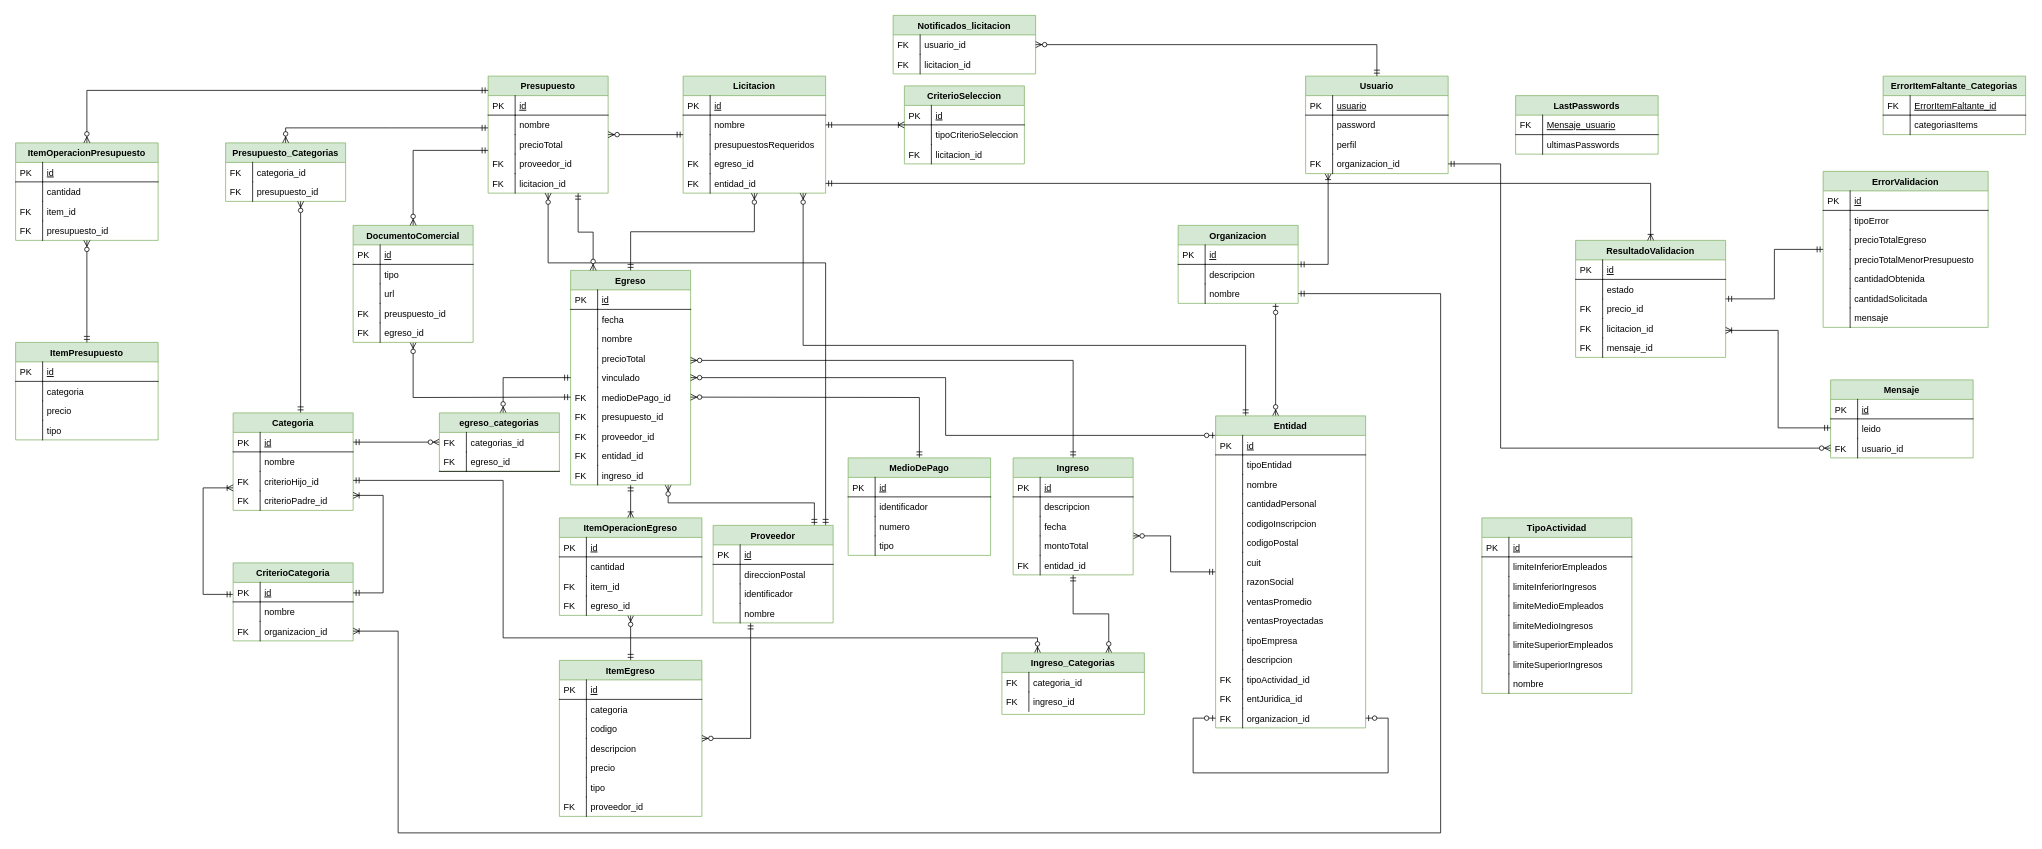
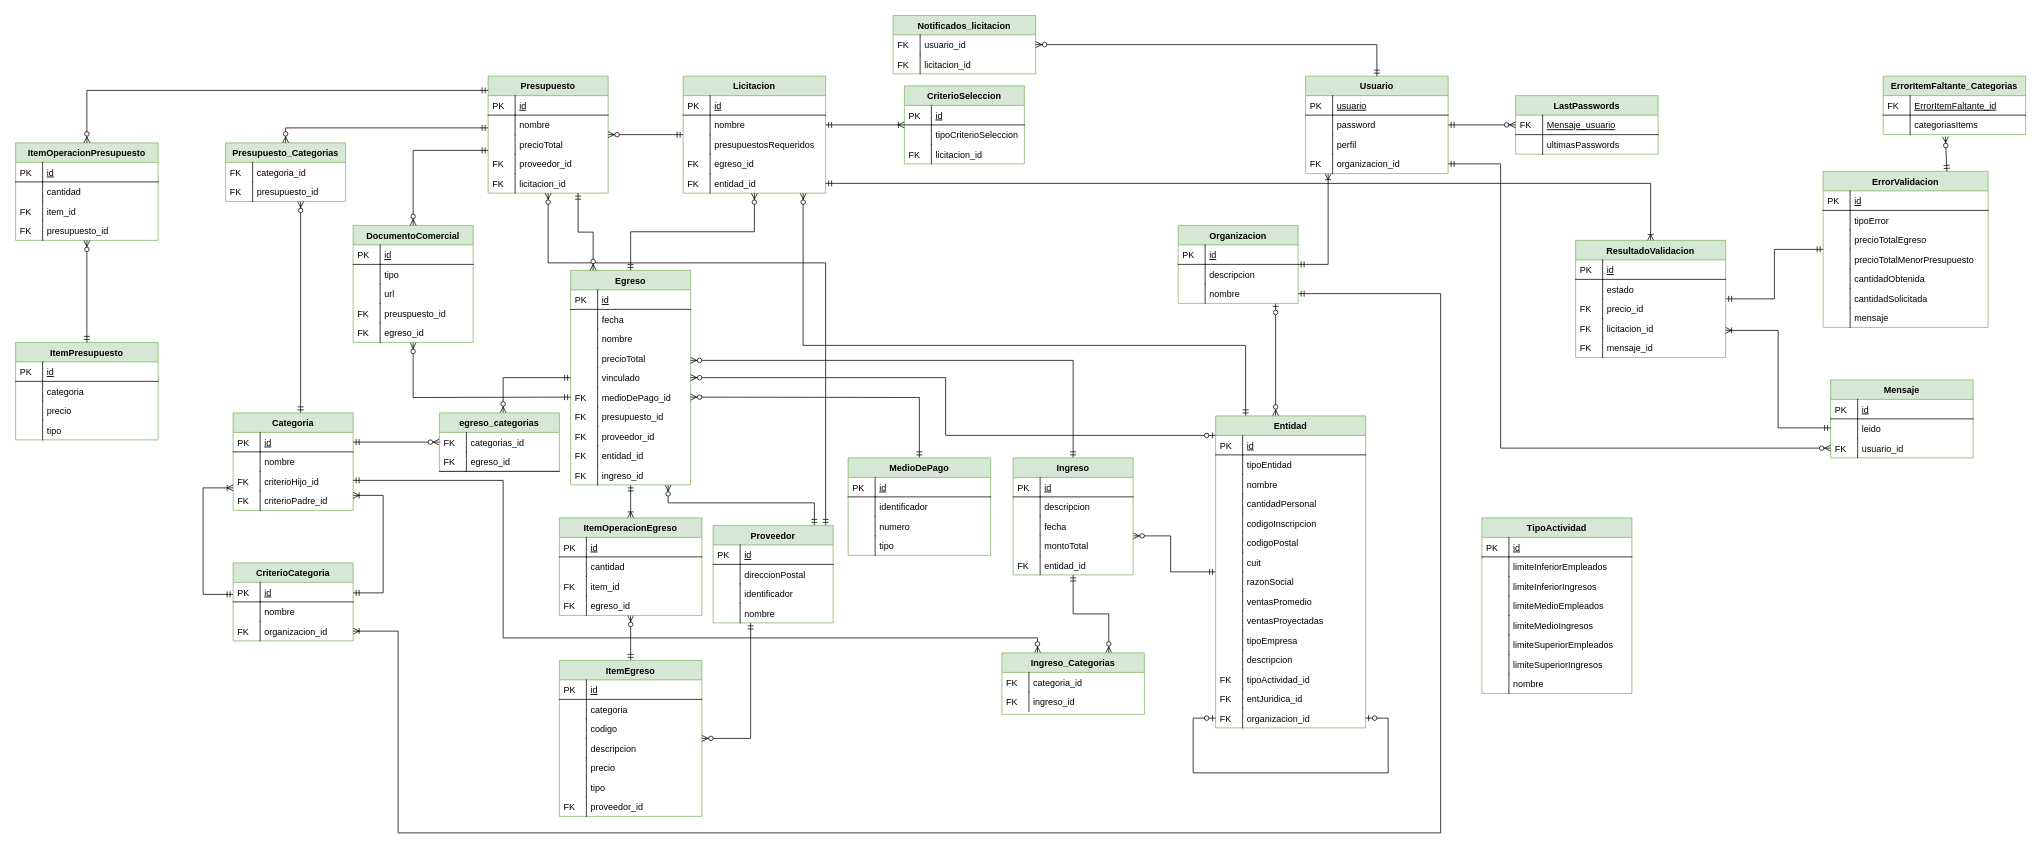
none -> (1481, 125)
none -> (1946, 154)
